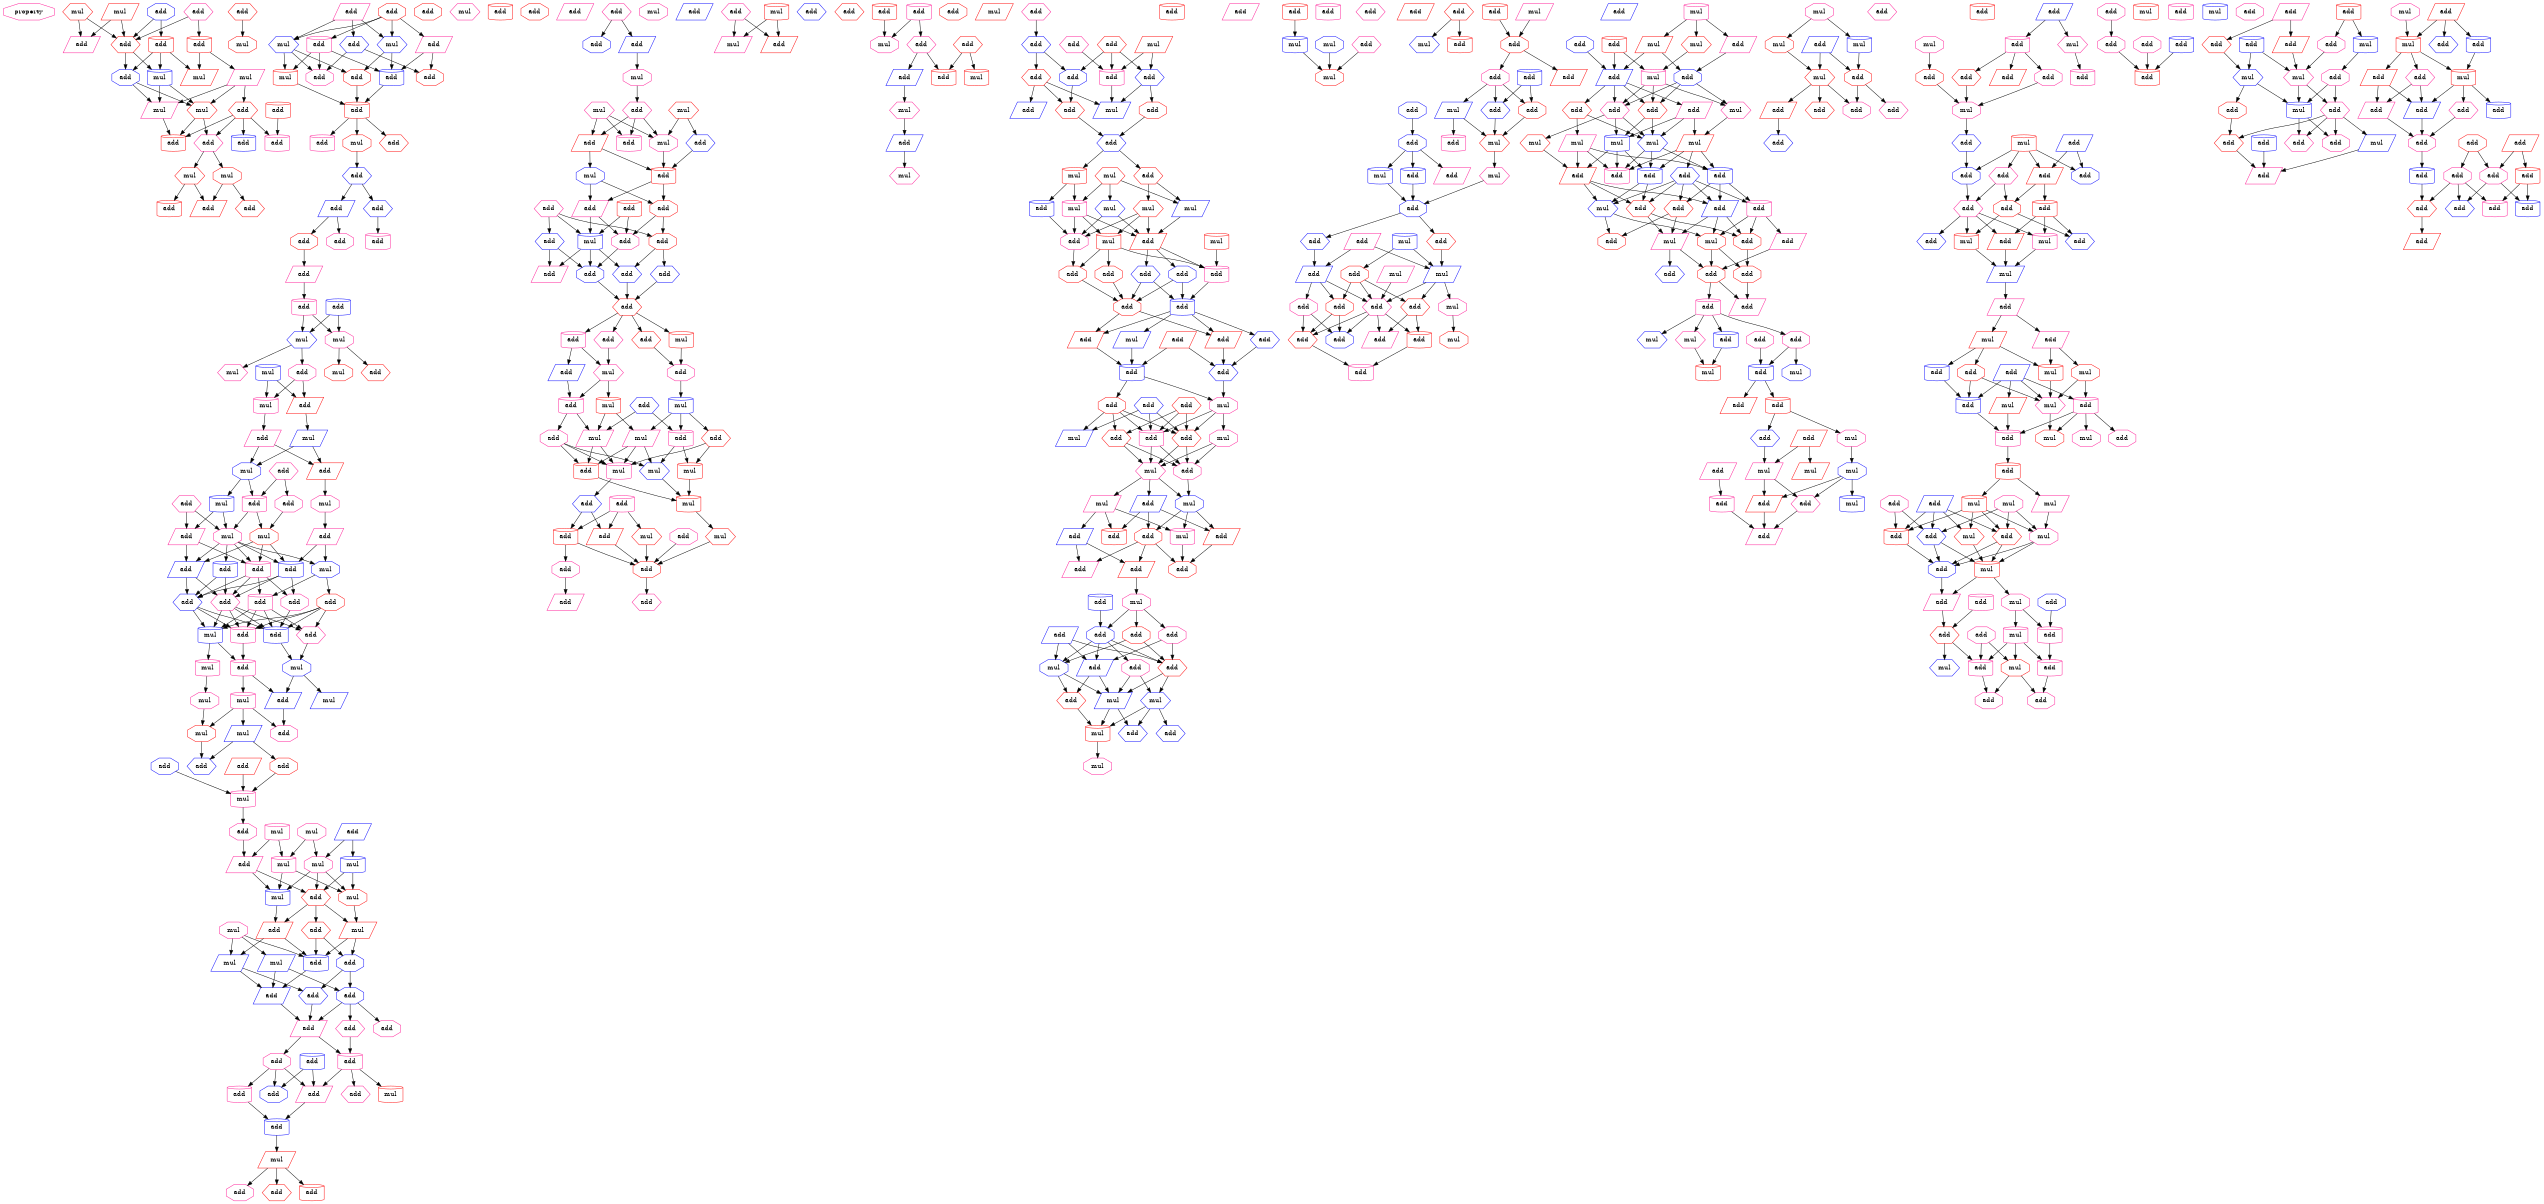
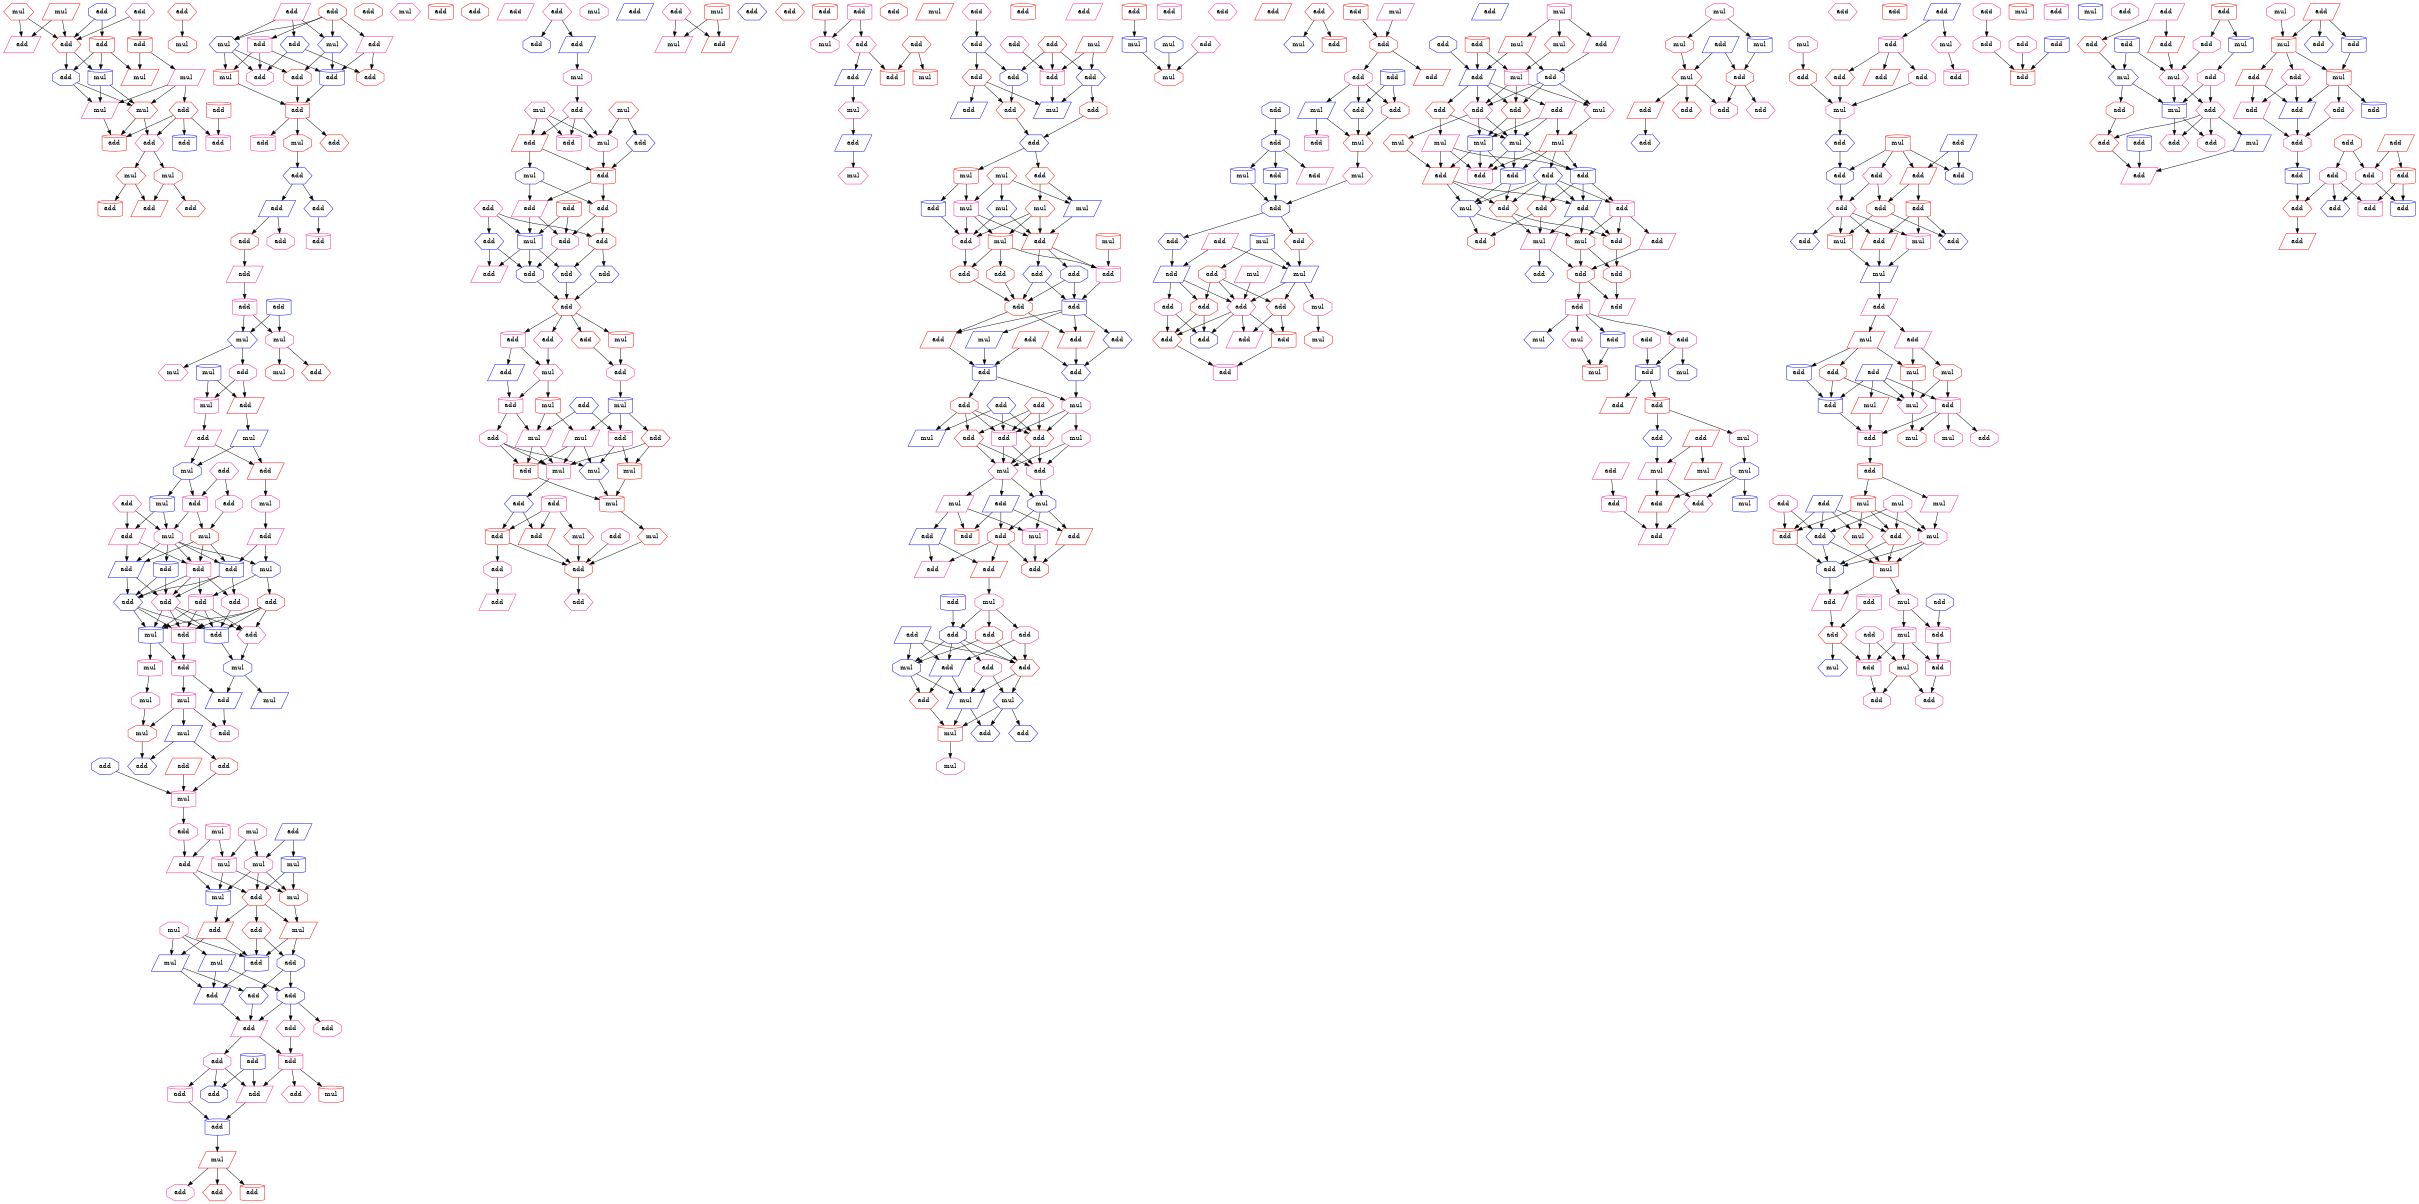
(29, 12) -> none
